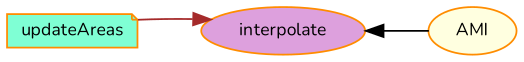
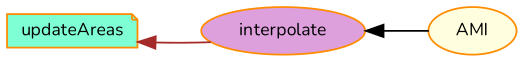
(165, 19) -> (183, 43)
